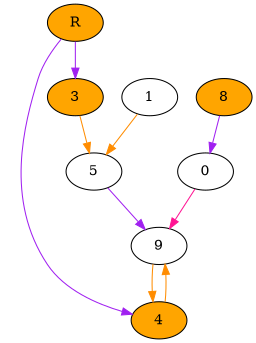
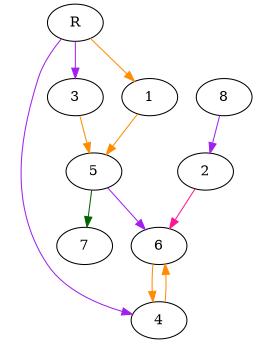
(75, 23) -> (75, 23)
none -> (109, 56)
(75, 97) -> (75, 97)
(224, 97) -> (224, 97)
(206, 172) -> (206, 172)
none -> (85, 246)
(159, 246) -> (159, 246)
(159, 320) -> (159, 320)
